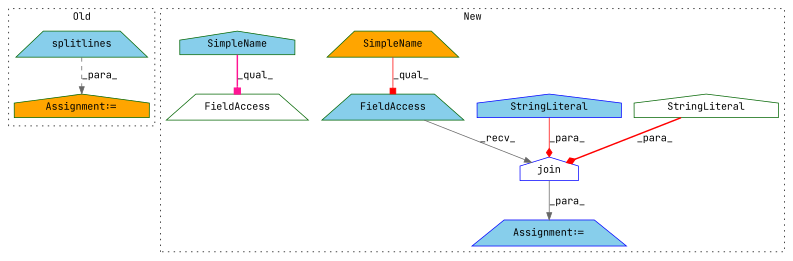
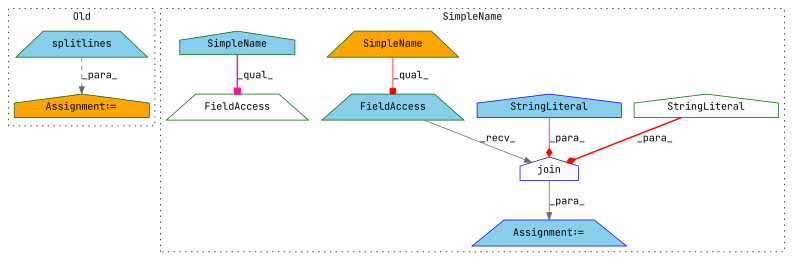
(473, 17) -> (473, 17)
